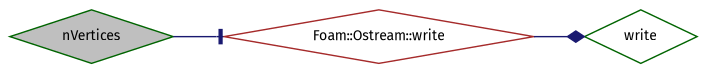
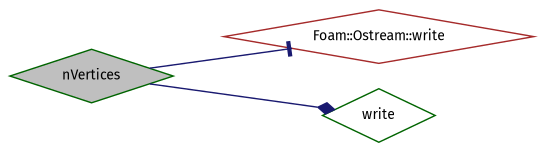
(551, 37) -> (234, 96)
